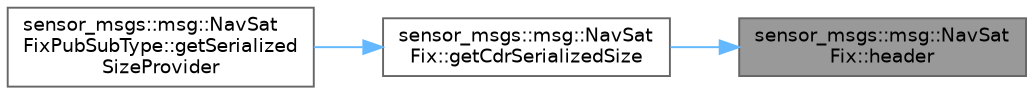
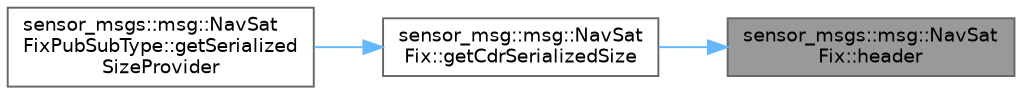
(526, 47) -> (521, 47)
